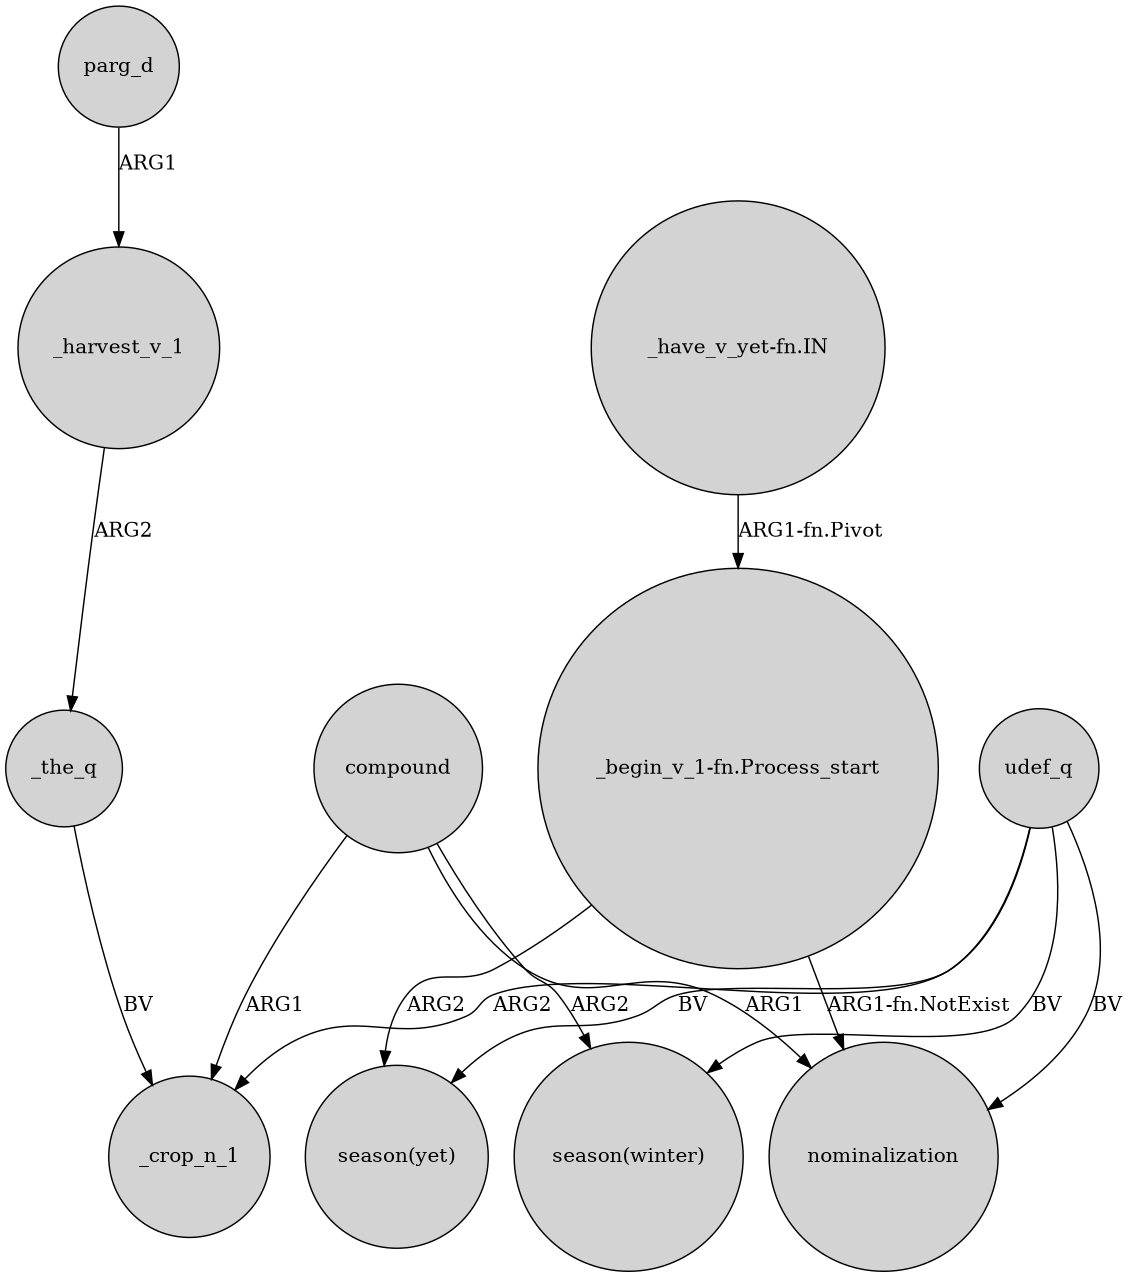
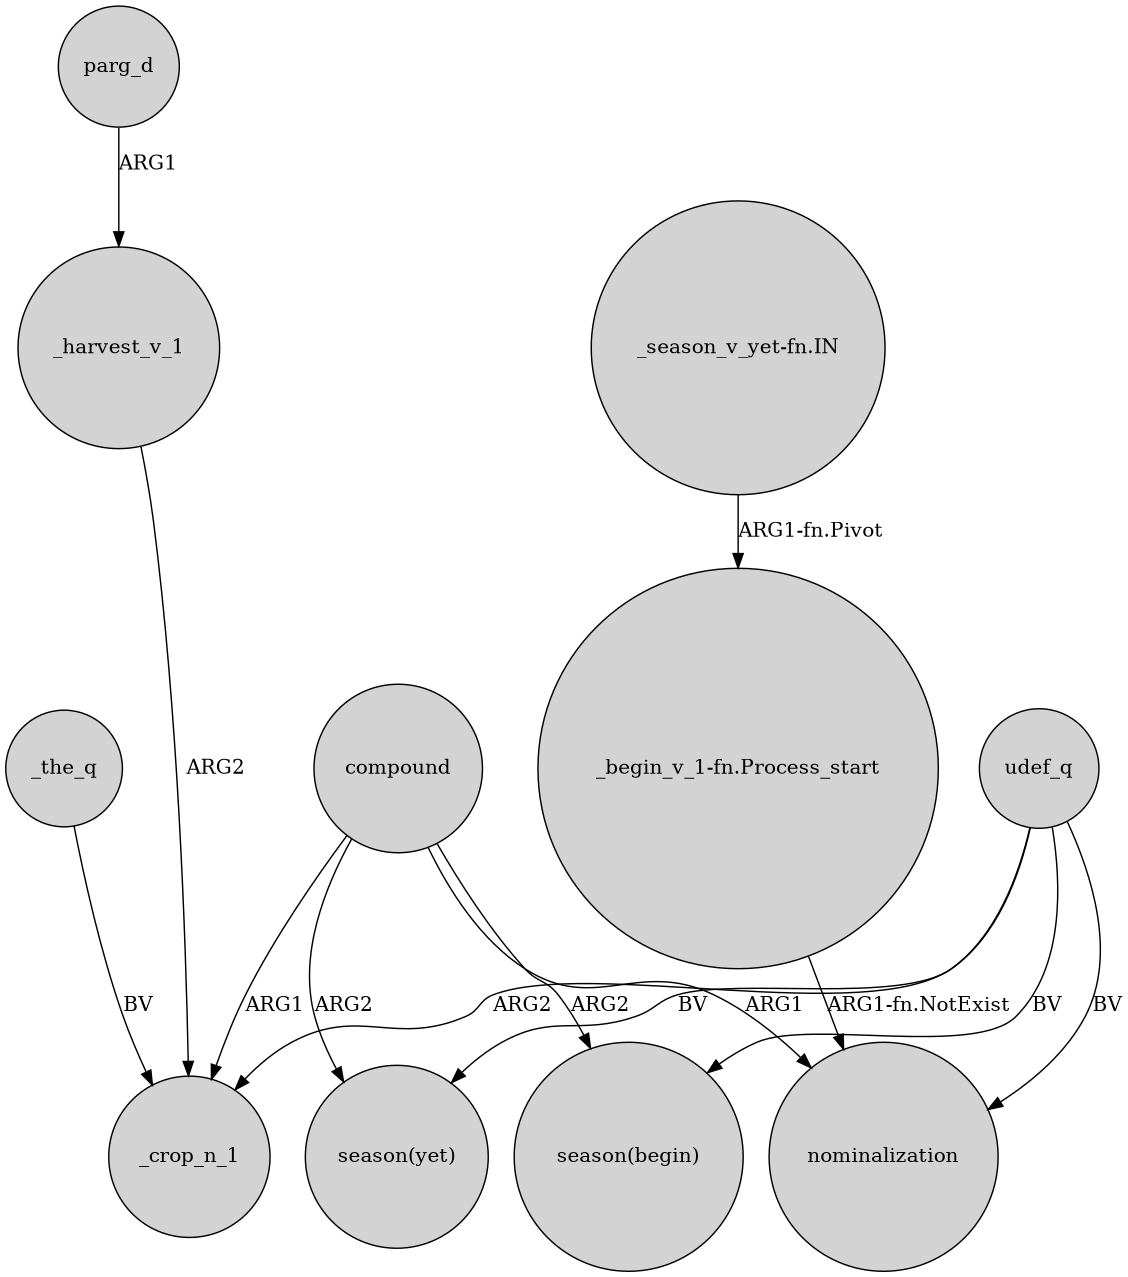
(738, 348) -> (738, 348)
(88, 572) -> (175, 753)
(476, 975) -> (311, 953)
(629, 1157) -> (629, 1157)
